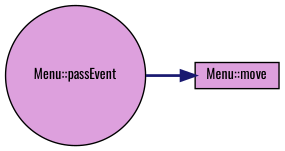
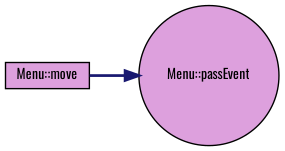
(164, 76) -> (107, 76)
